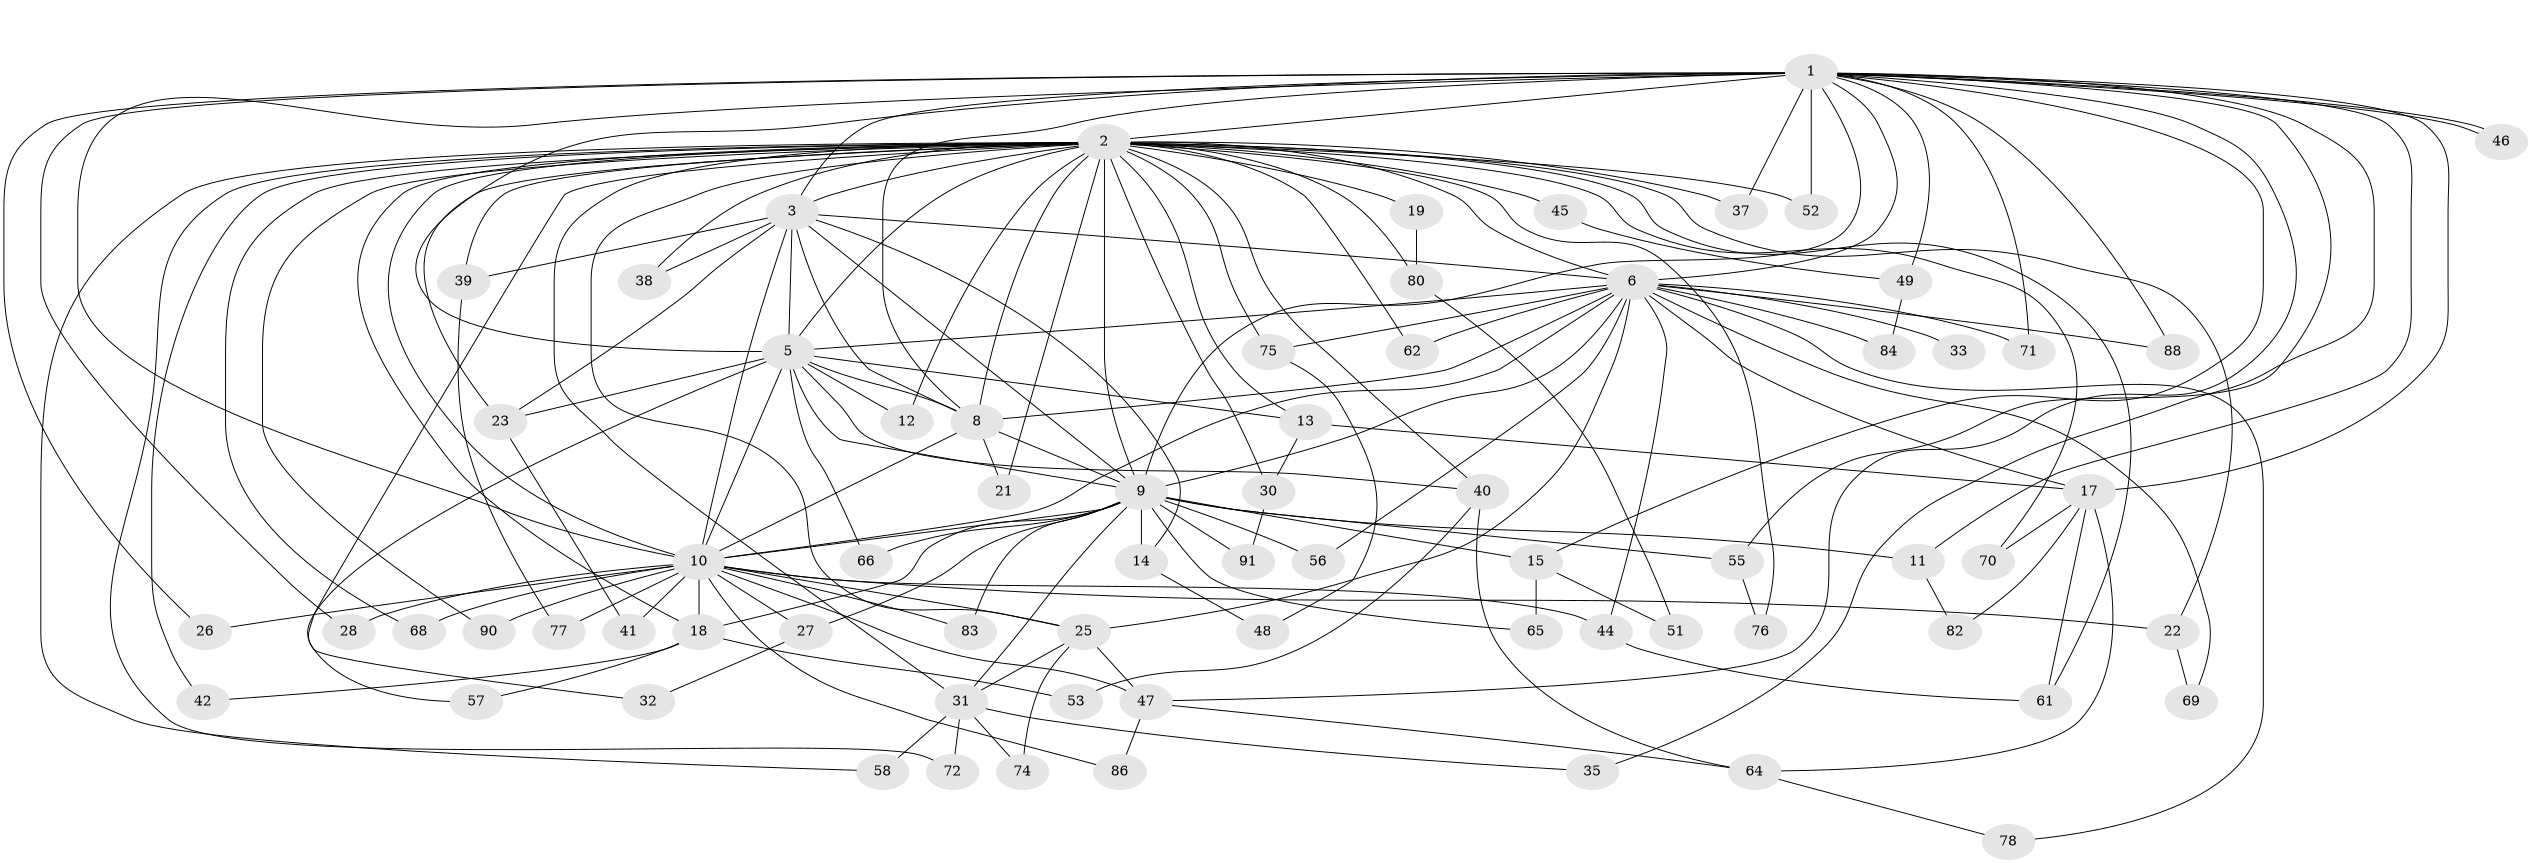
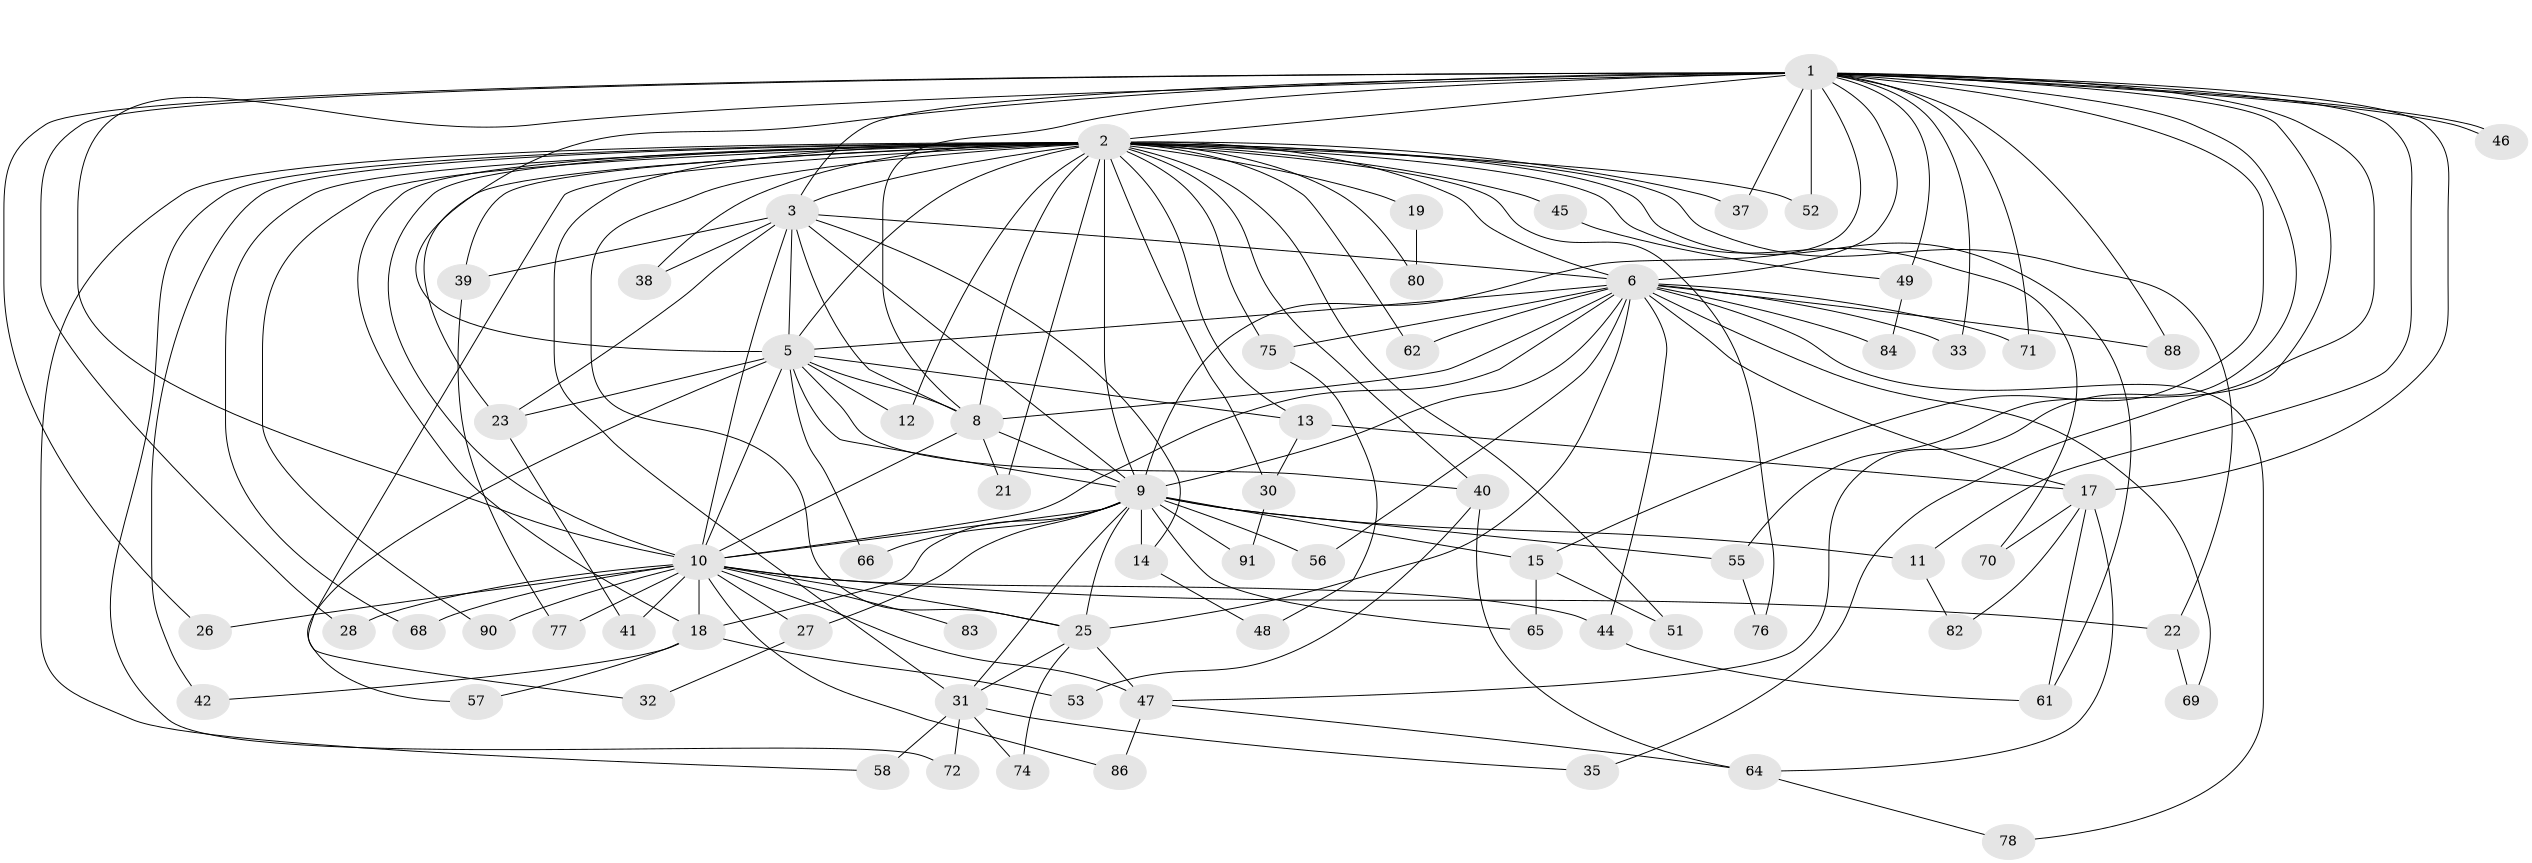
none -> (1958, 172)
(1576, 424) -> (1376, 368)
(1025, 538) -> (1101, 558)
